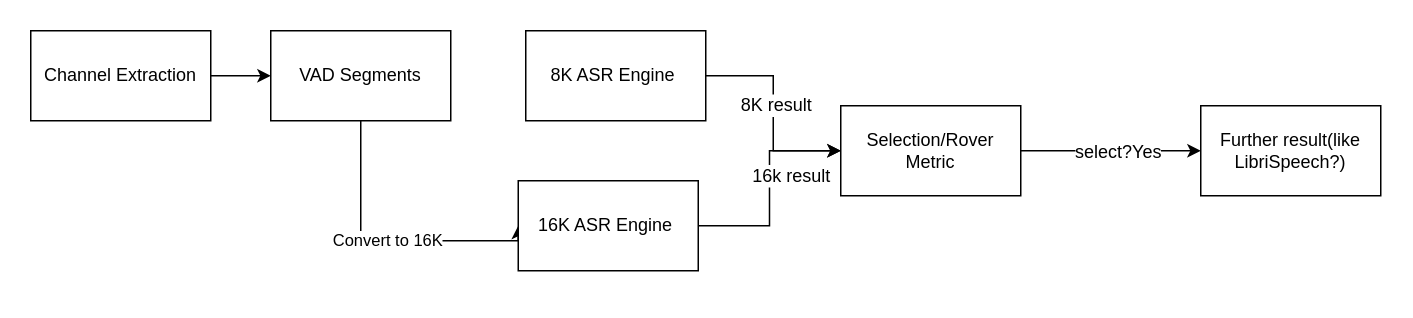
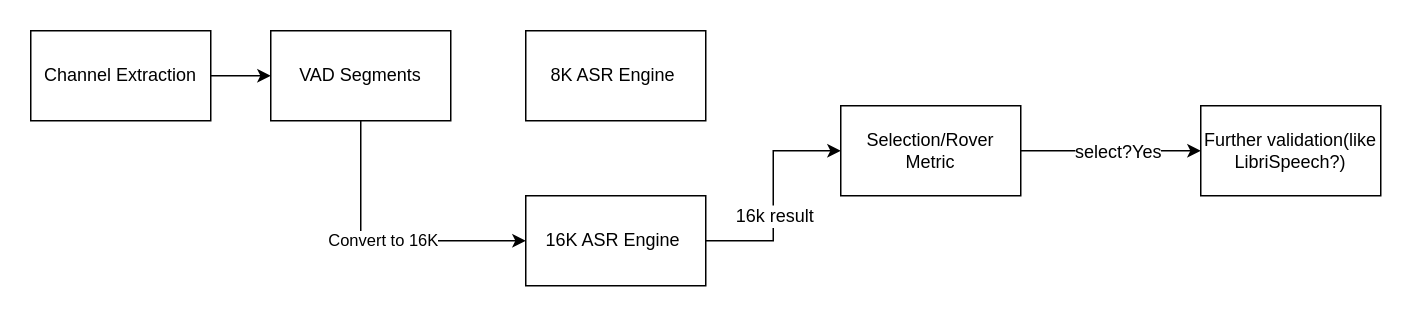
(773, 78) -> none
(1291, 151) -> (1291, 151)
(608, 226) -> (616, 241)
